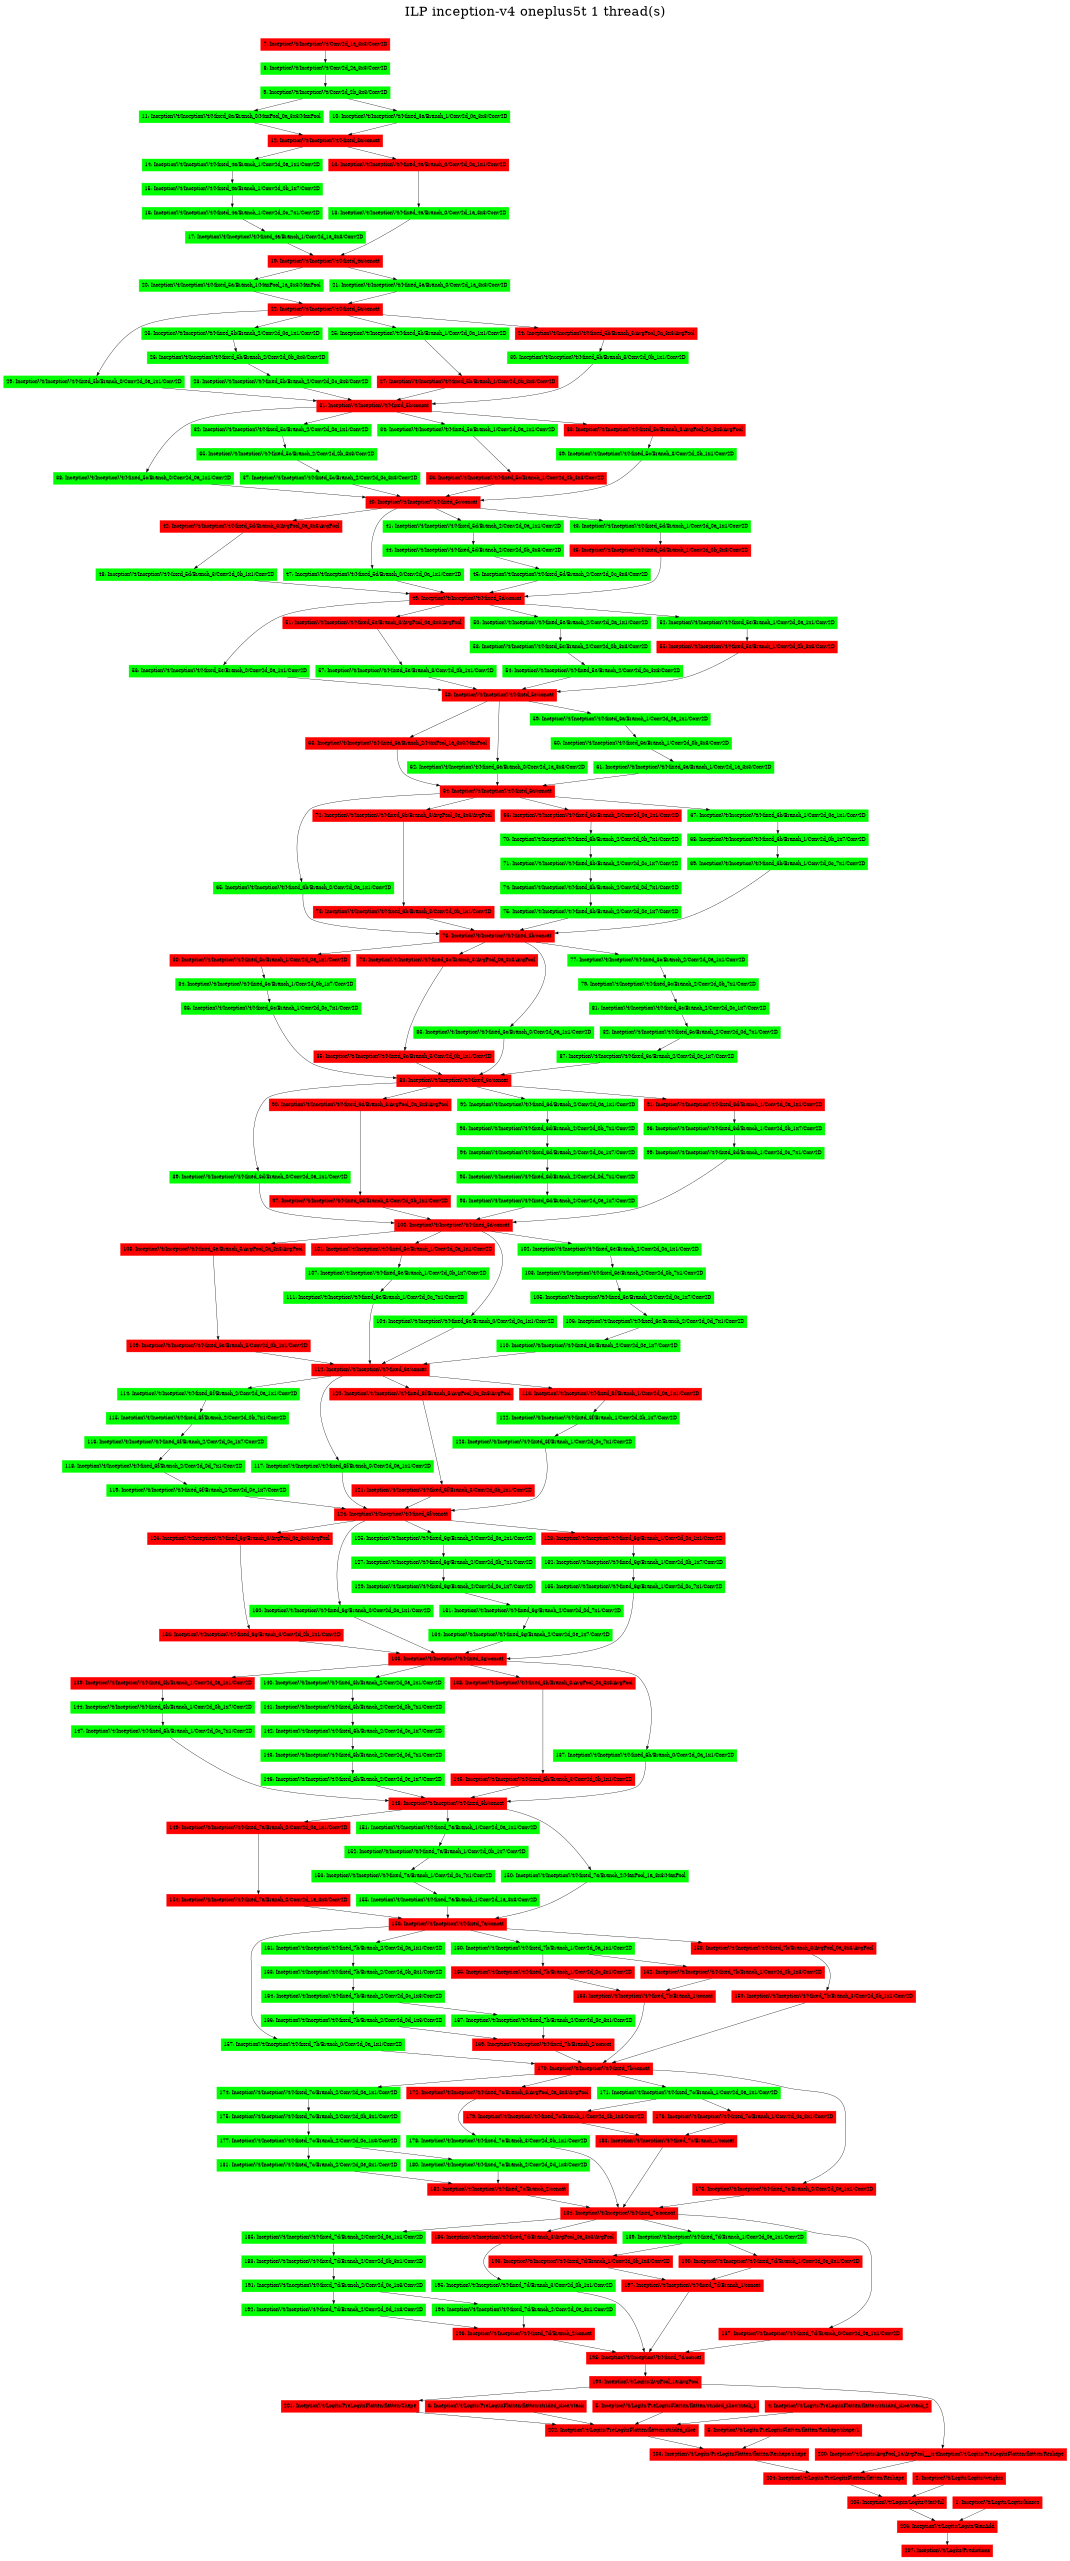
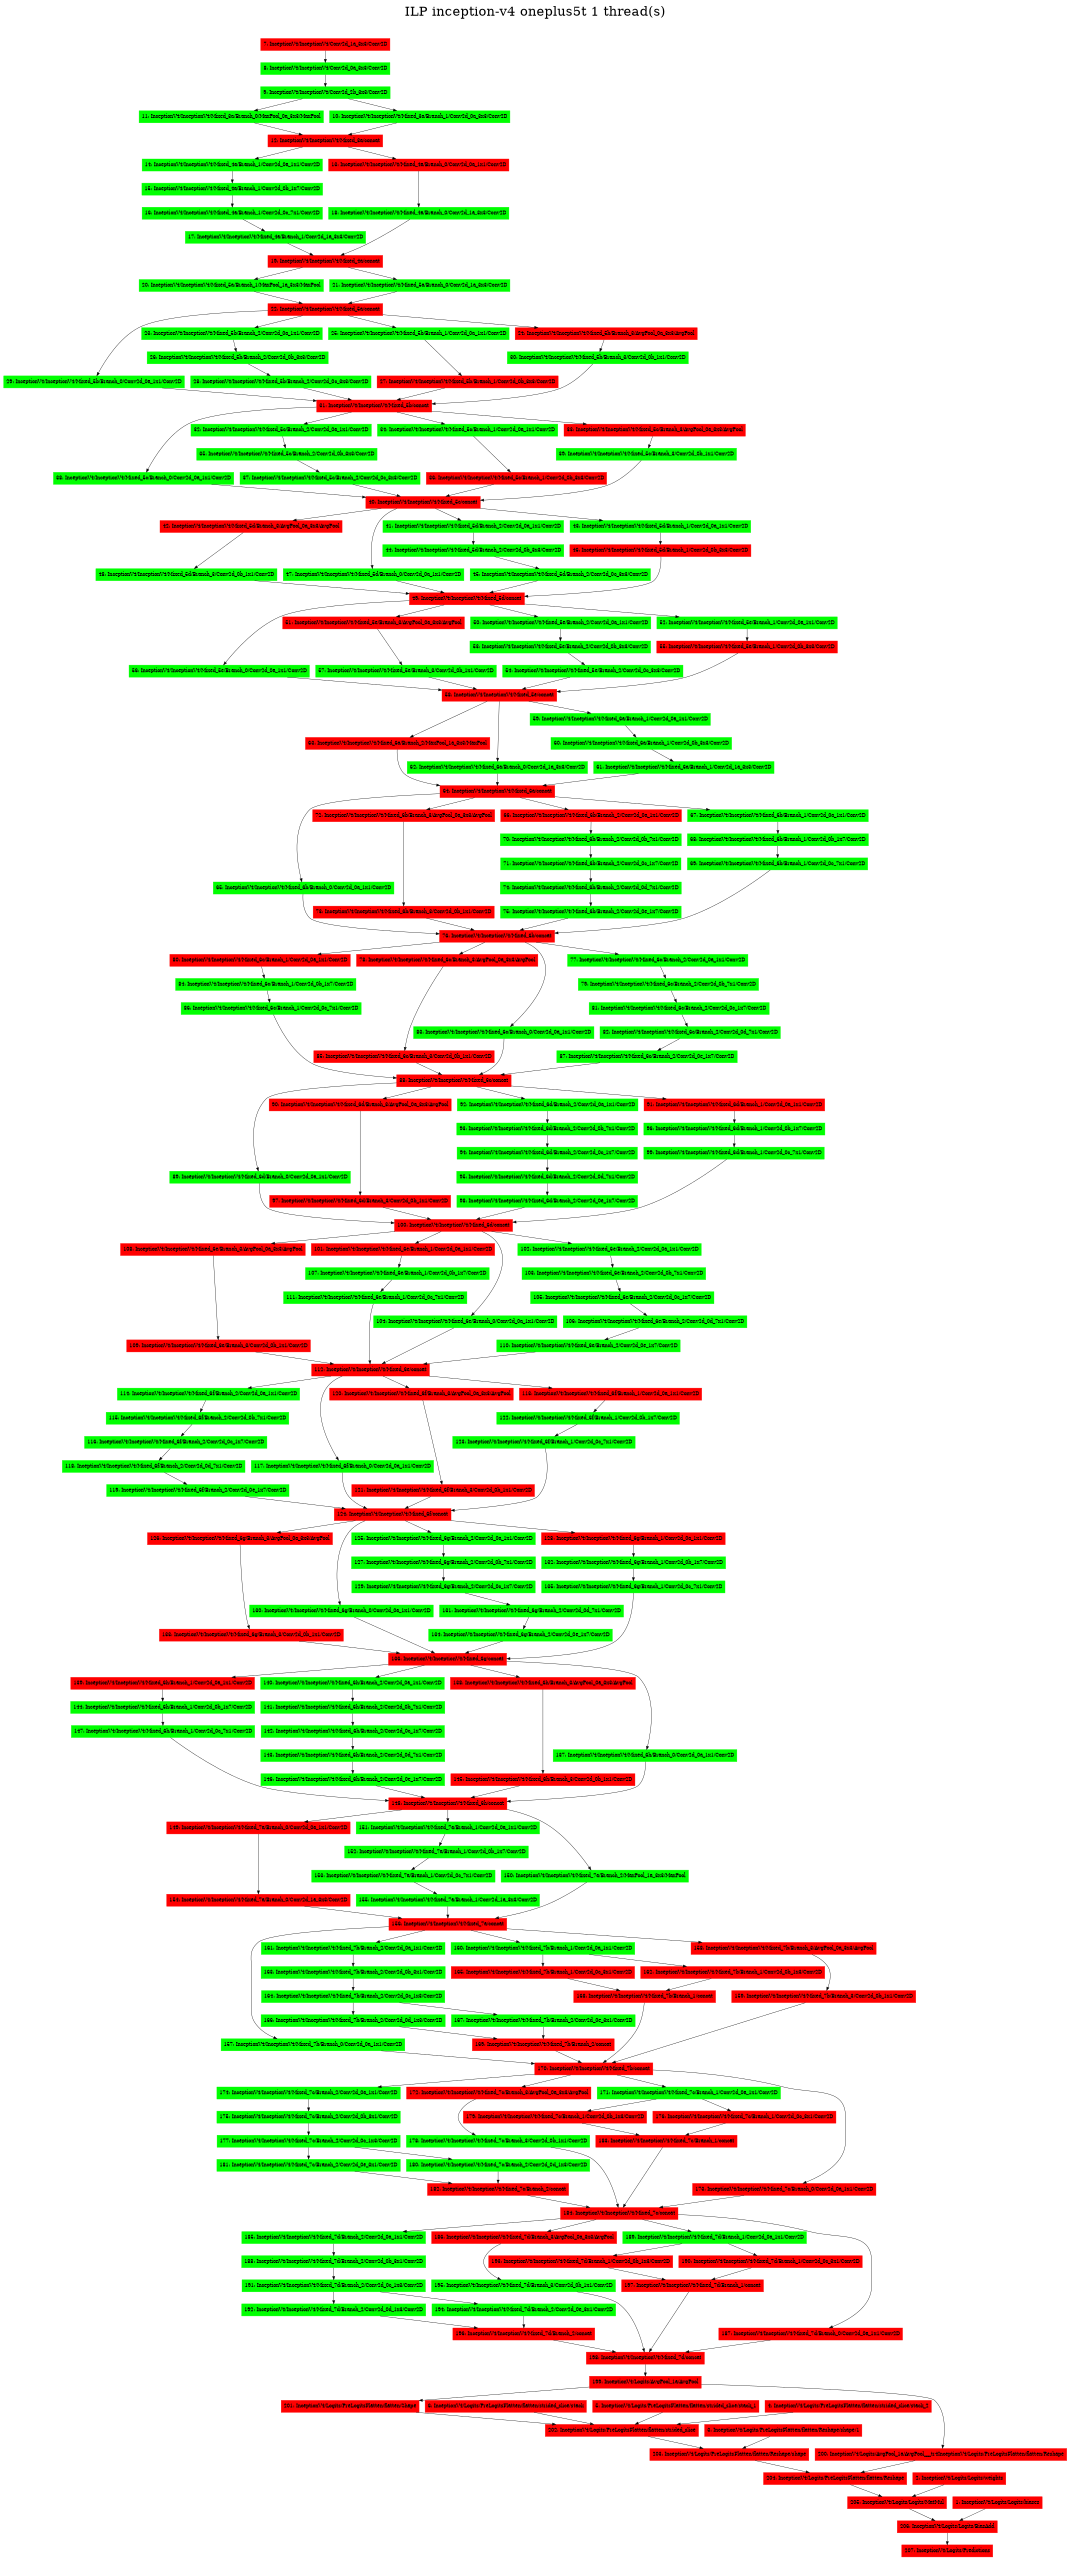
(325, 69) -> (325, 69)
